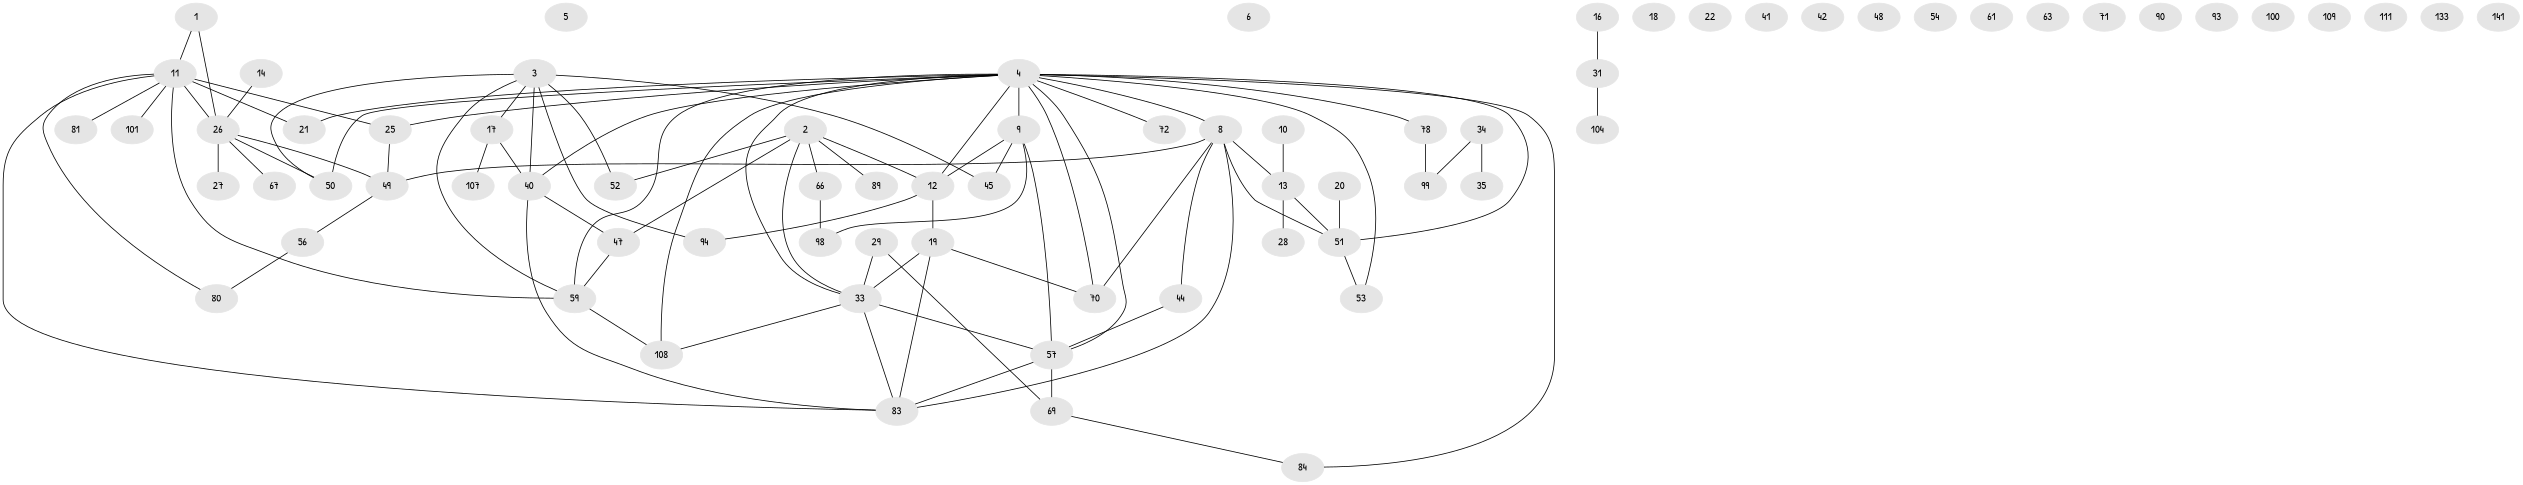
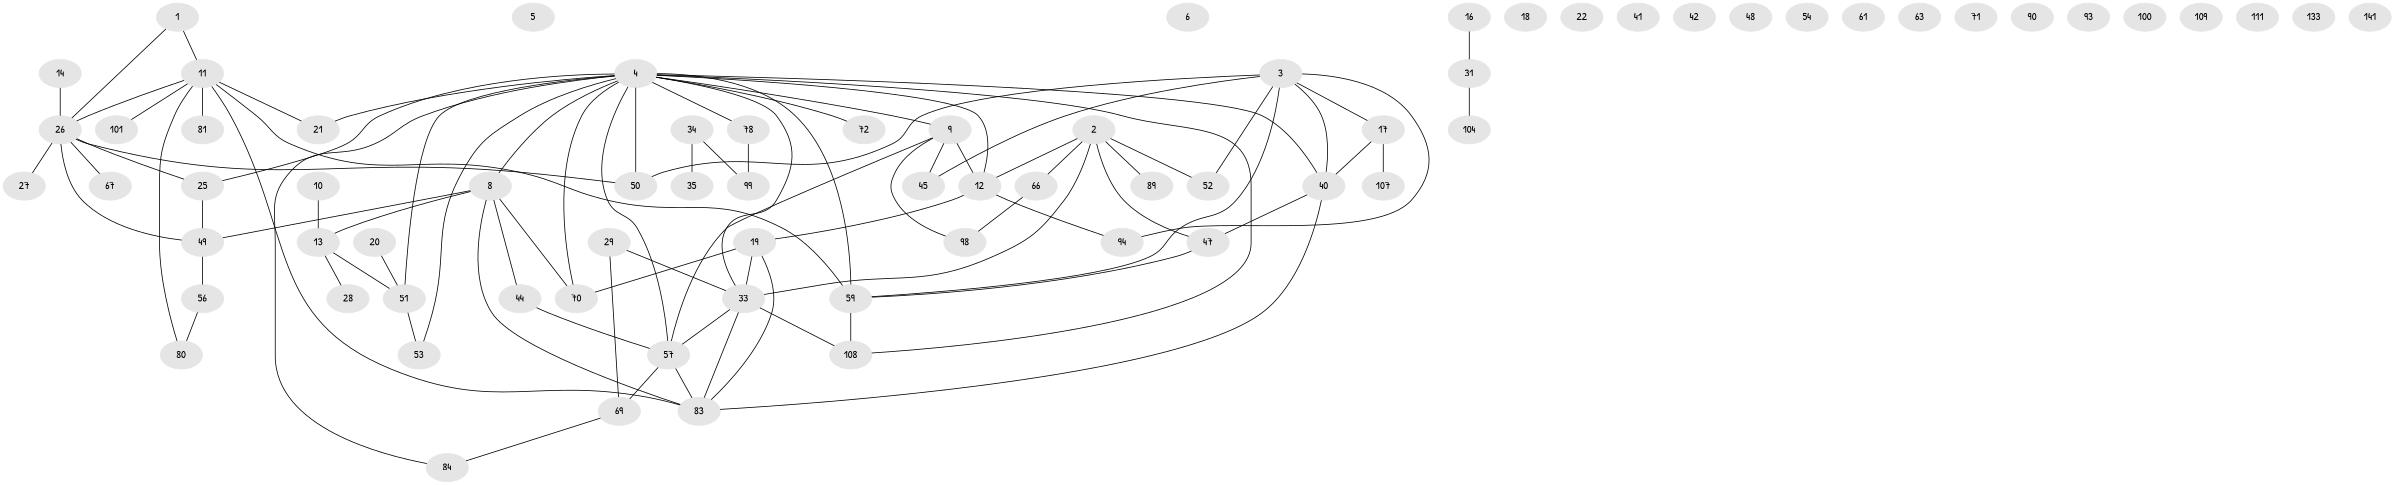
(283, 102) -> (130, 160)
(1260, 203) -> none
